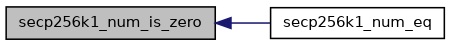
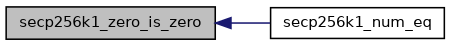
(111, 23) -> (111, 23)
